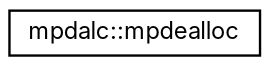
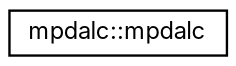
(135, 33) -> (118, 33)
